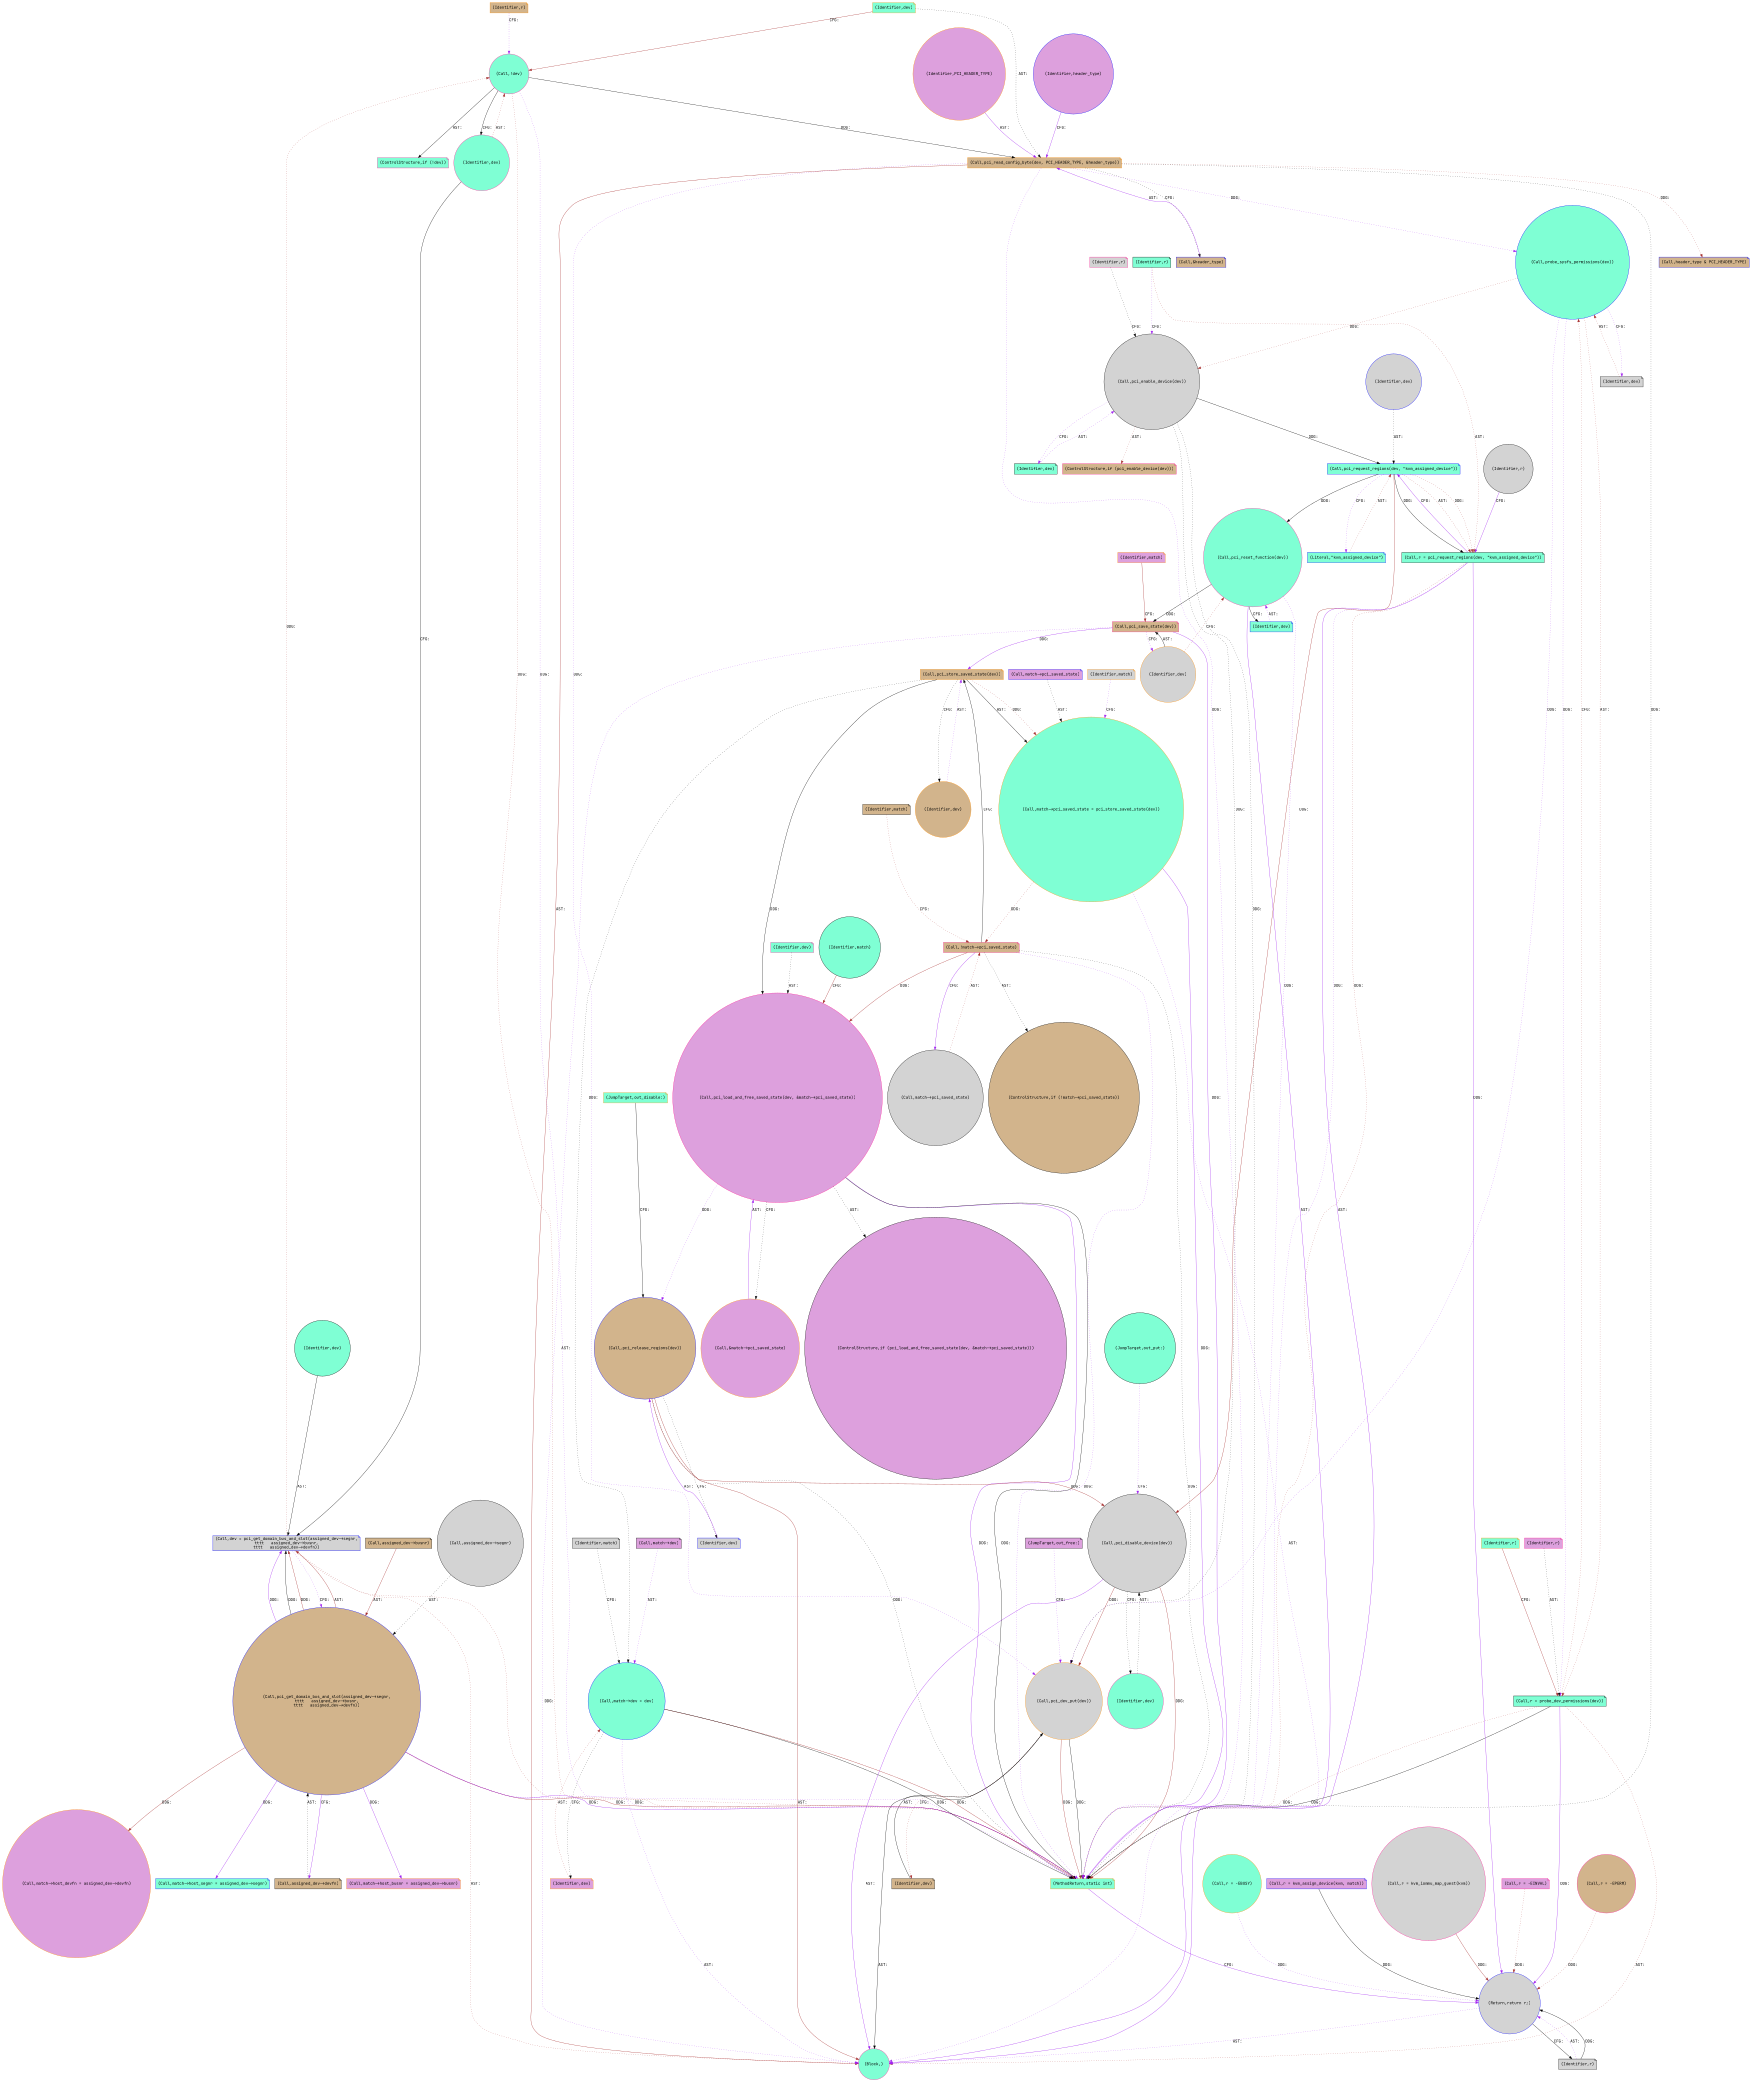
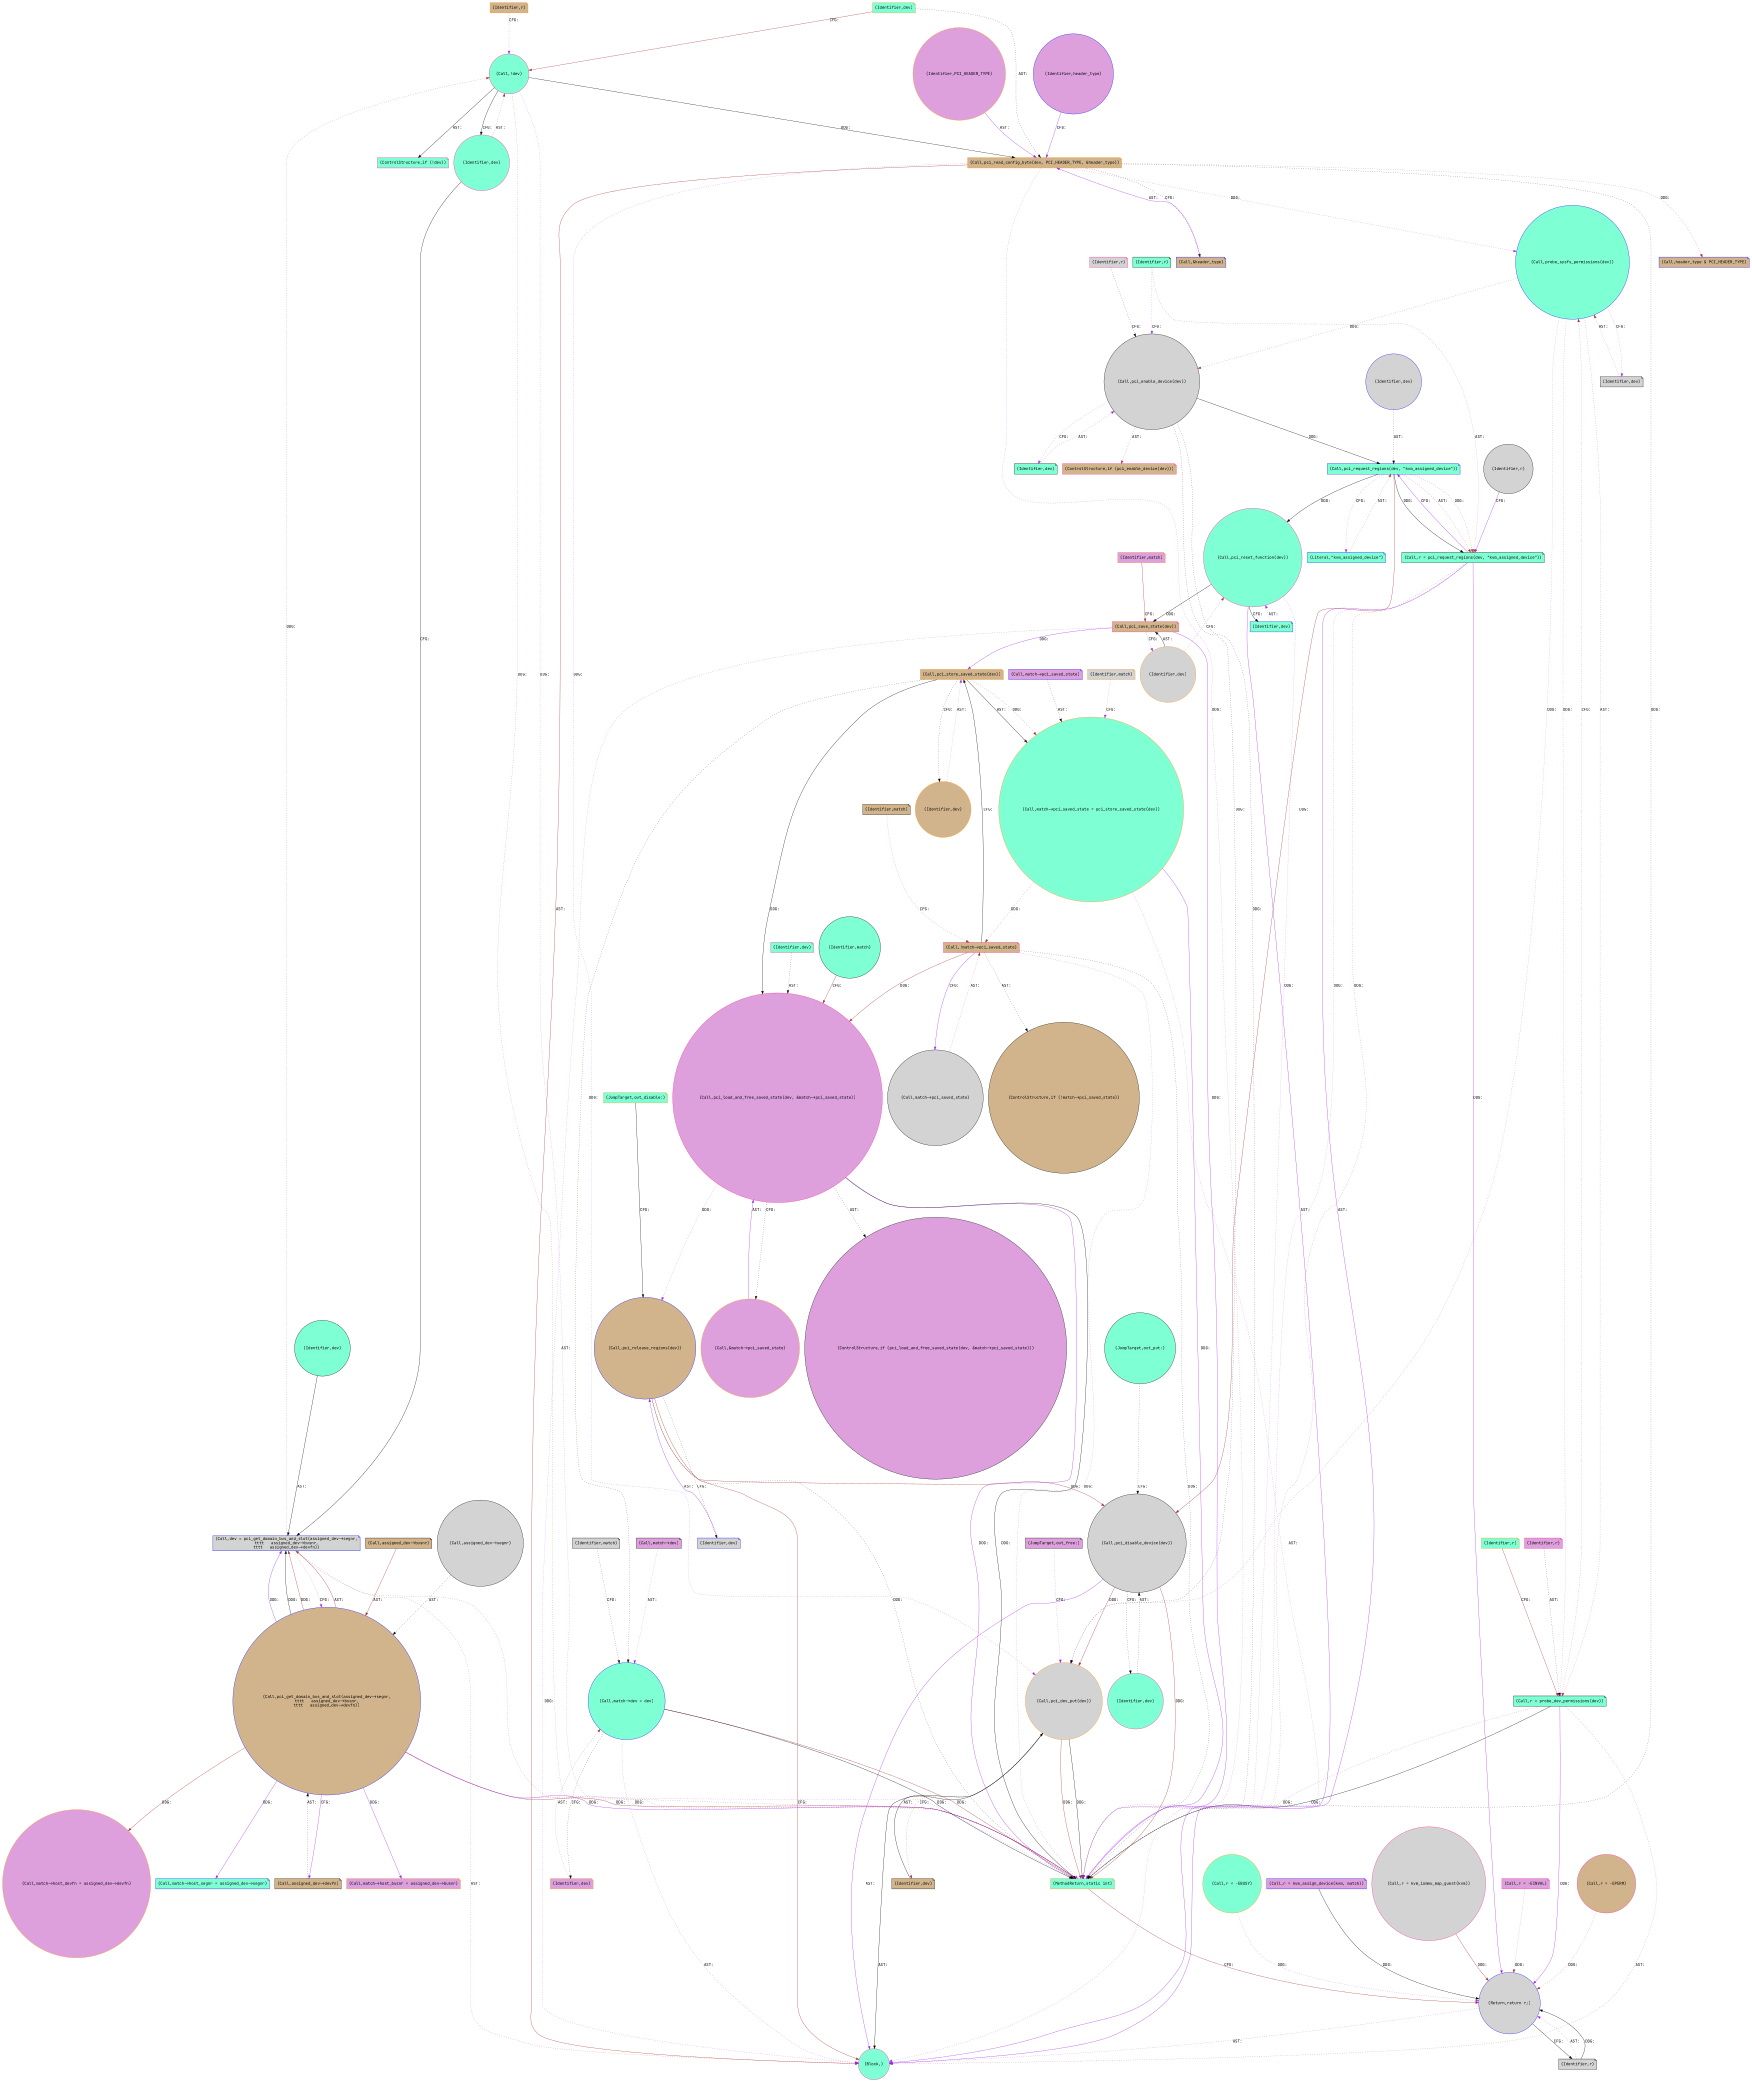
(1139, 1437) -> (1139, 1437)
(804, 1802) -> (804, 1802)
(1271, 1979) -> (1271, 1979)
